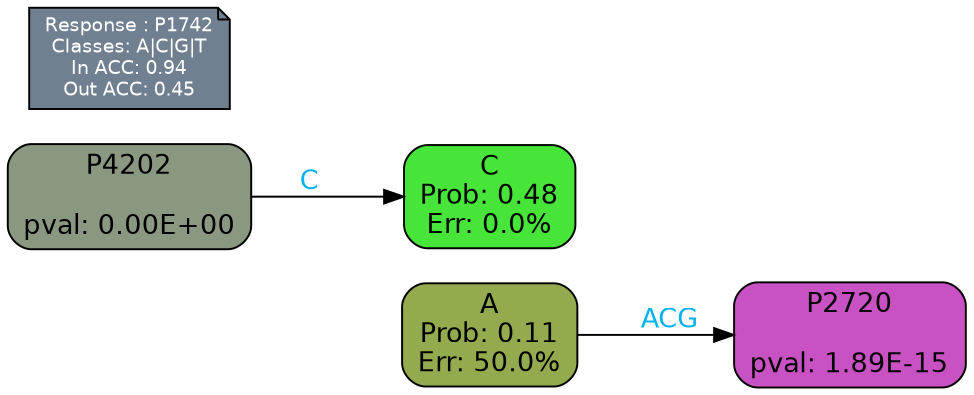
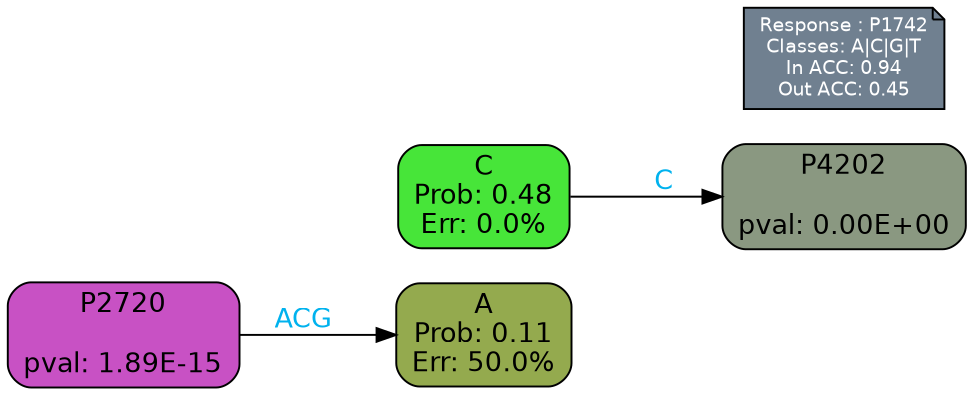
(318, 197) -> (636, 197)
(646, 335) -> (308, 335)
